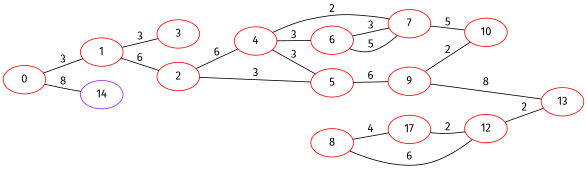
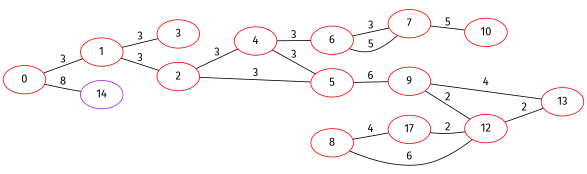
(330, 16) -> none
(217, 52) -> (217, 52)
(448, 57) -> (448, 105)
(140, 58) -> (140, 58)
(486, 82) -> (486, 82)
